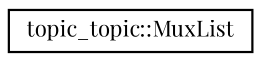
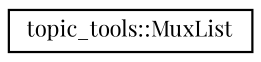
(131, 31) -> (131, 31)
